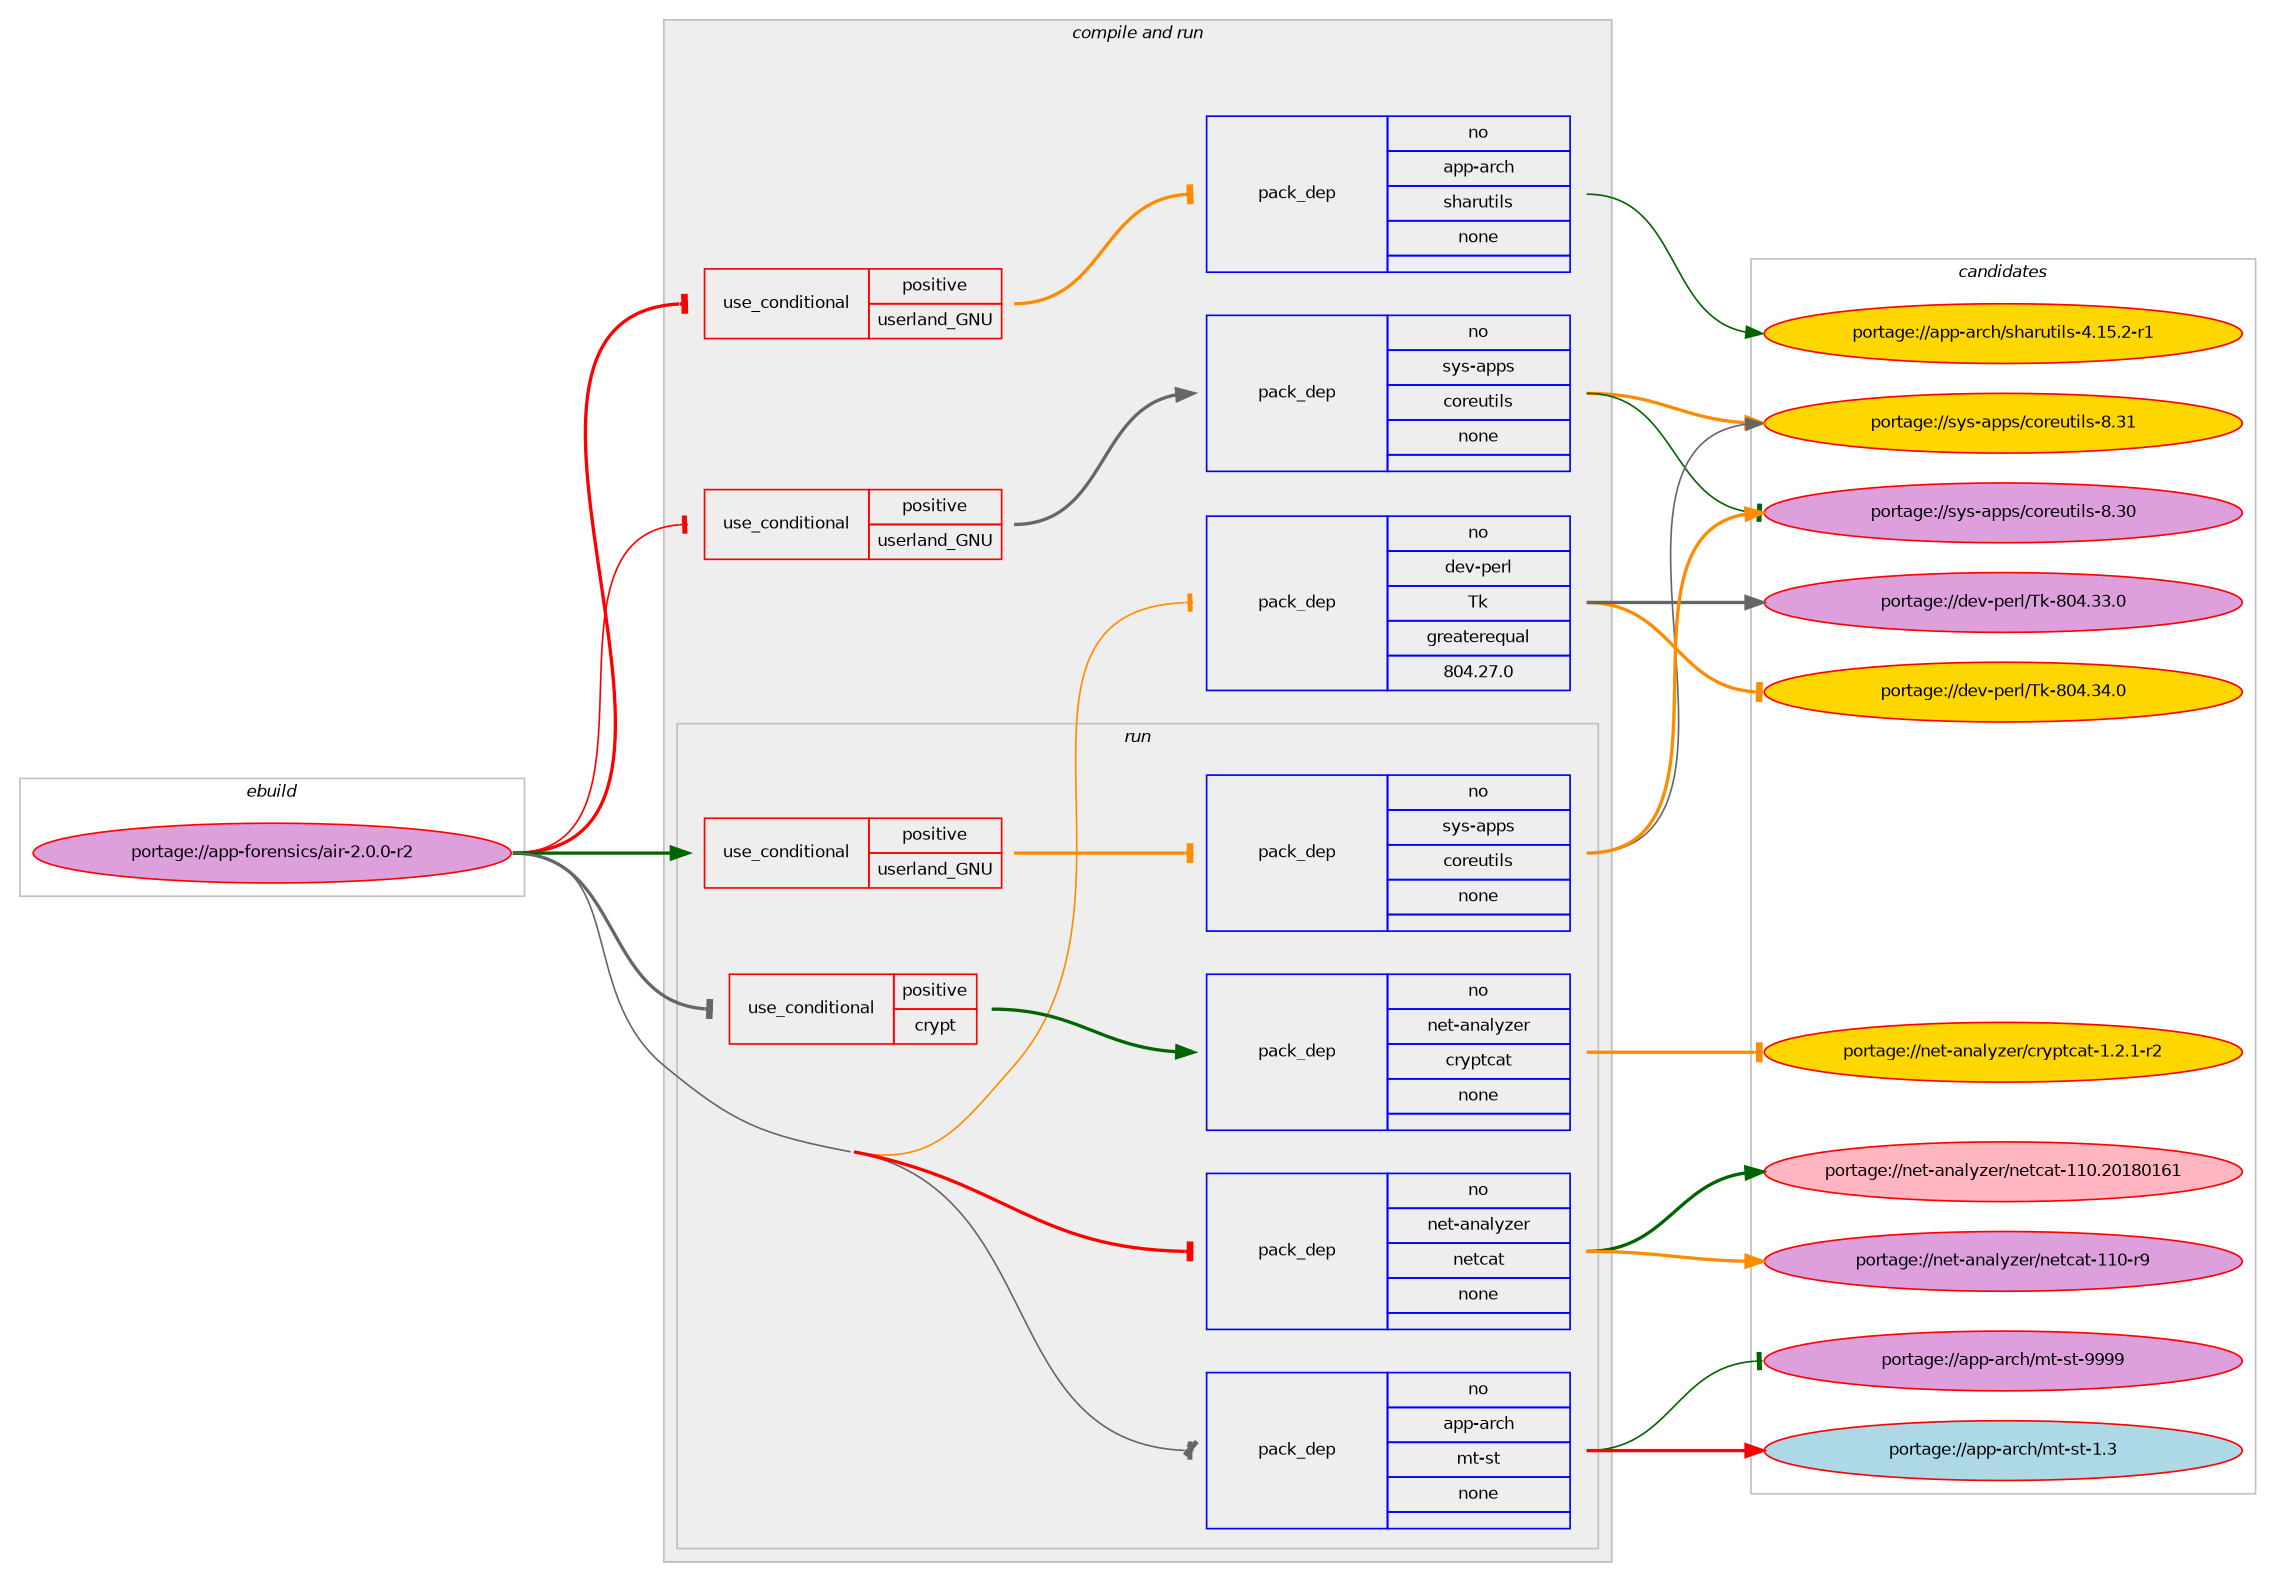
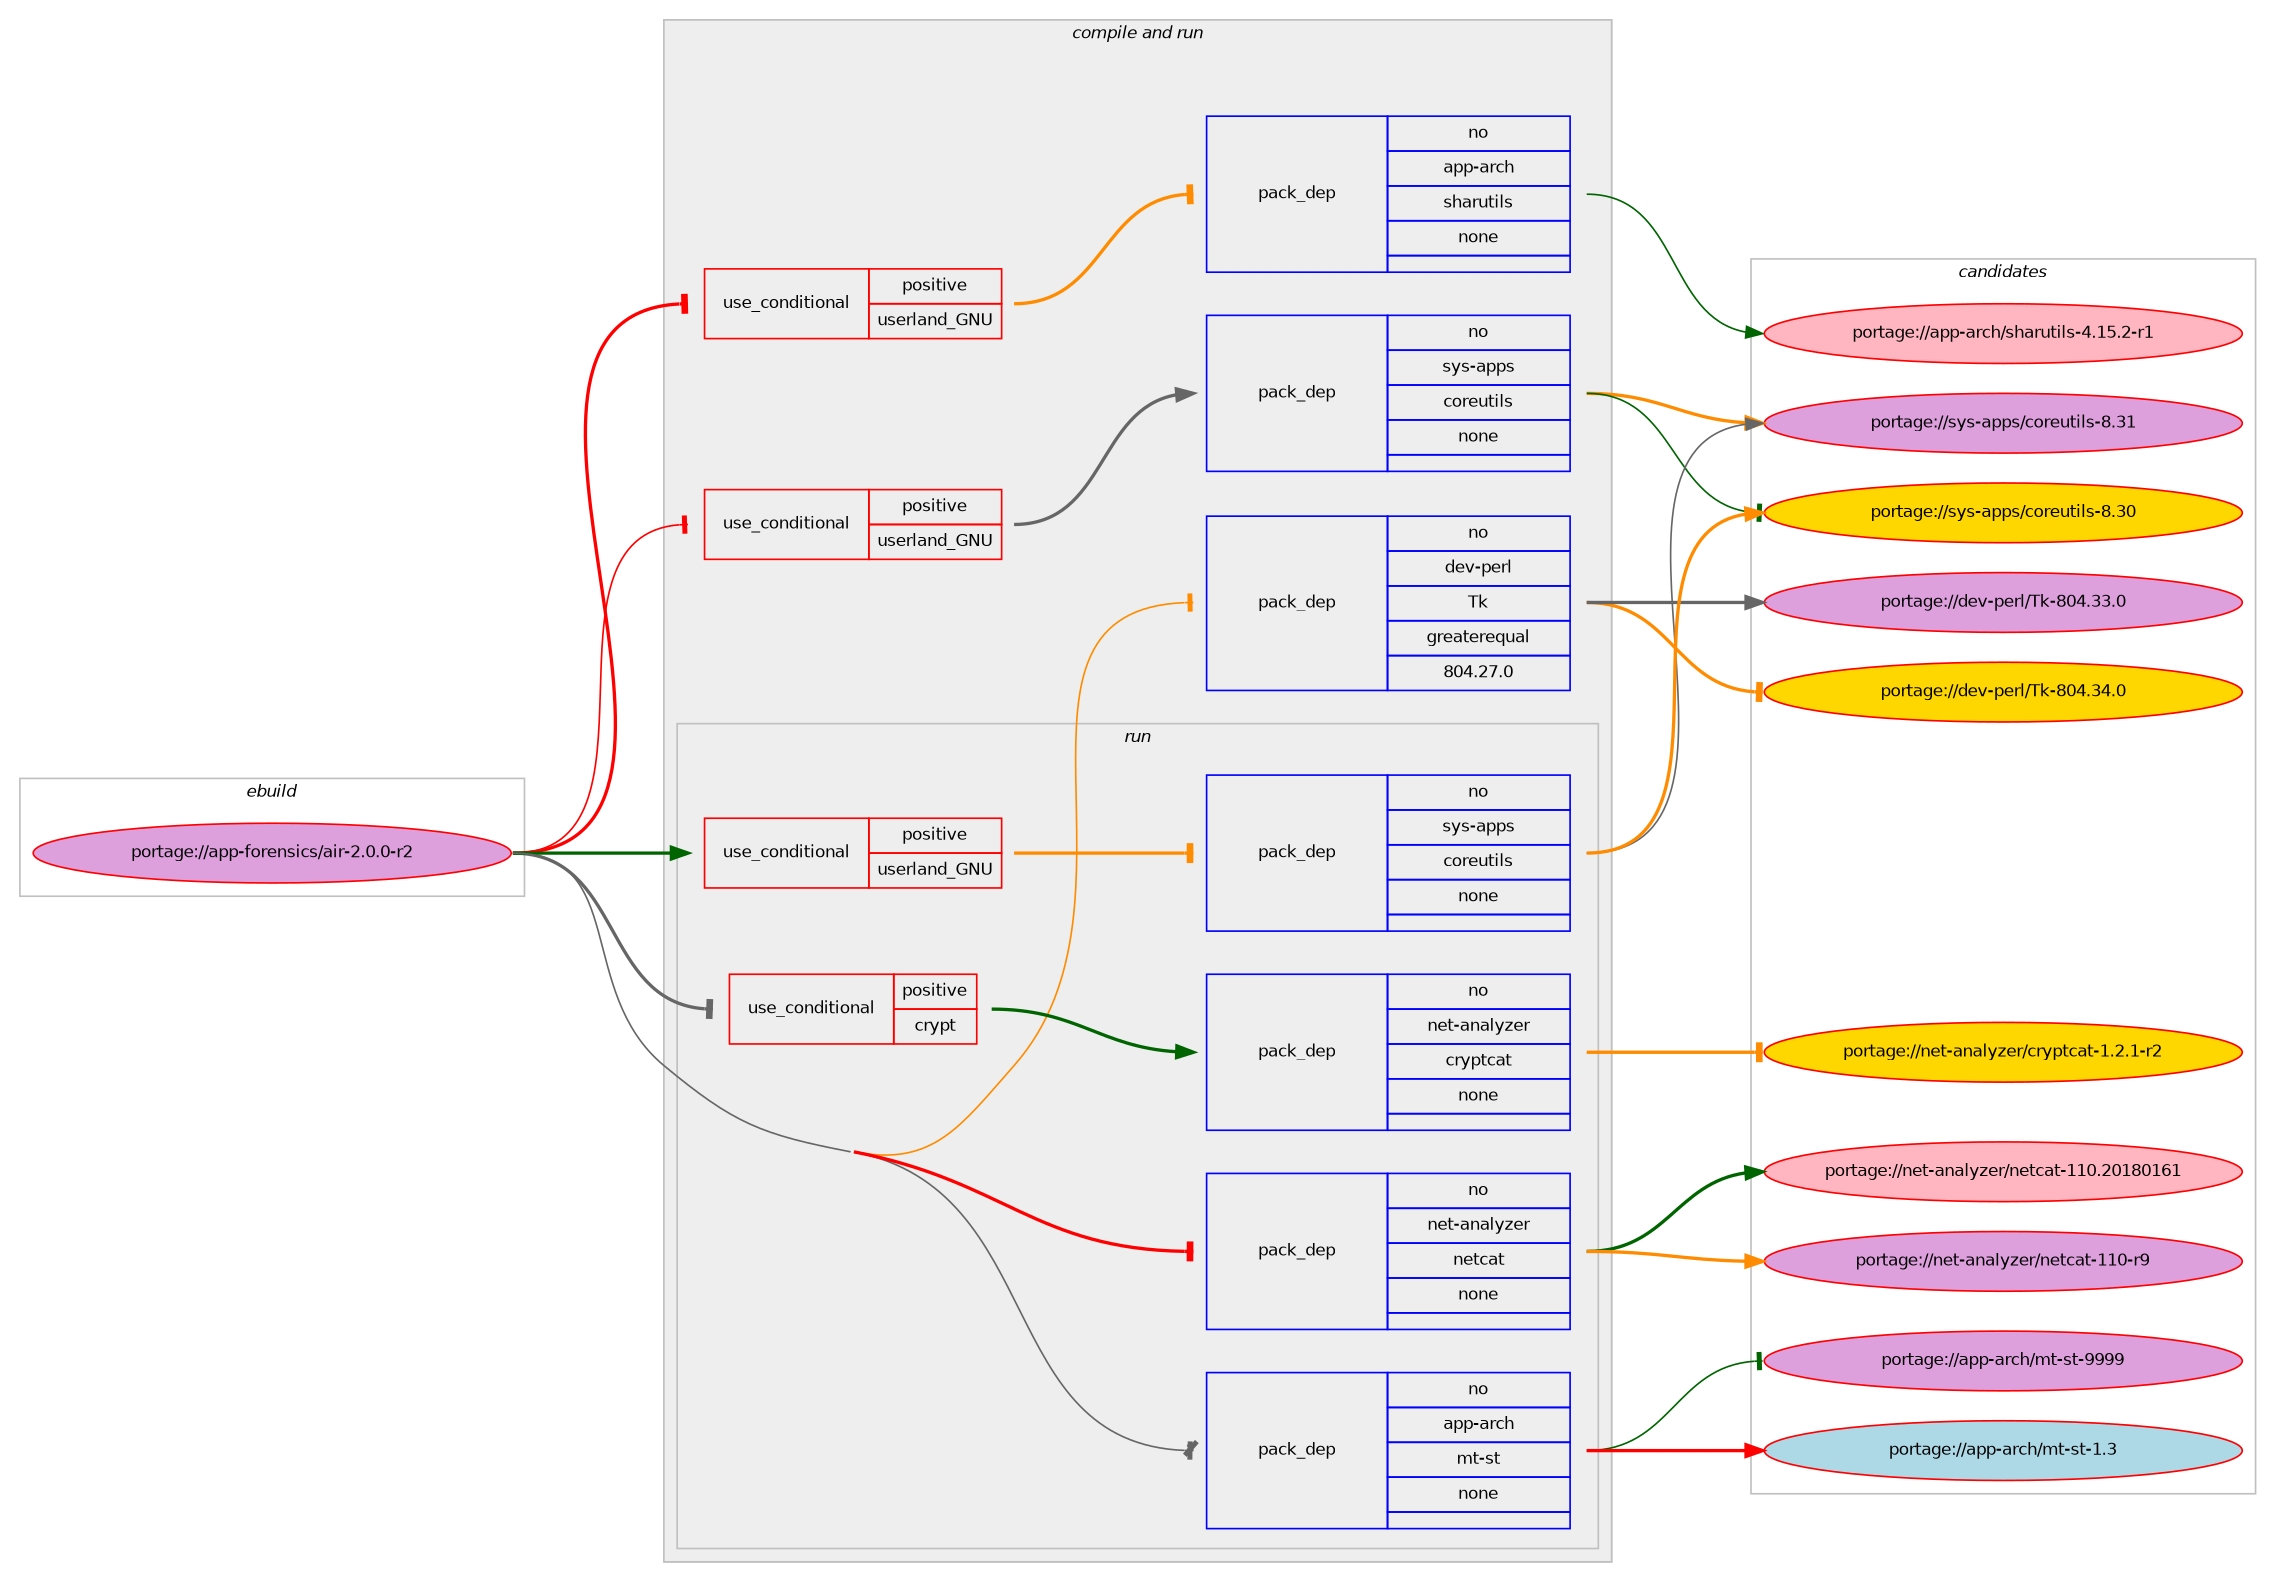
(2003, 334) -> (2003, 334)
(2003, 423) -> (2003, 423)
(2003, 513) -> (2003, 513)
